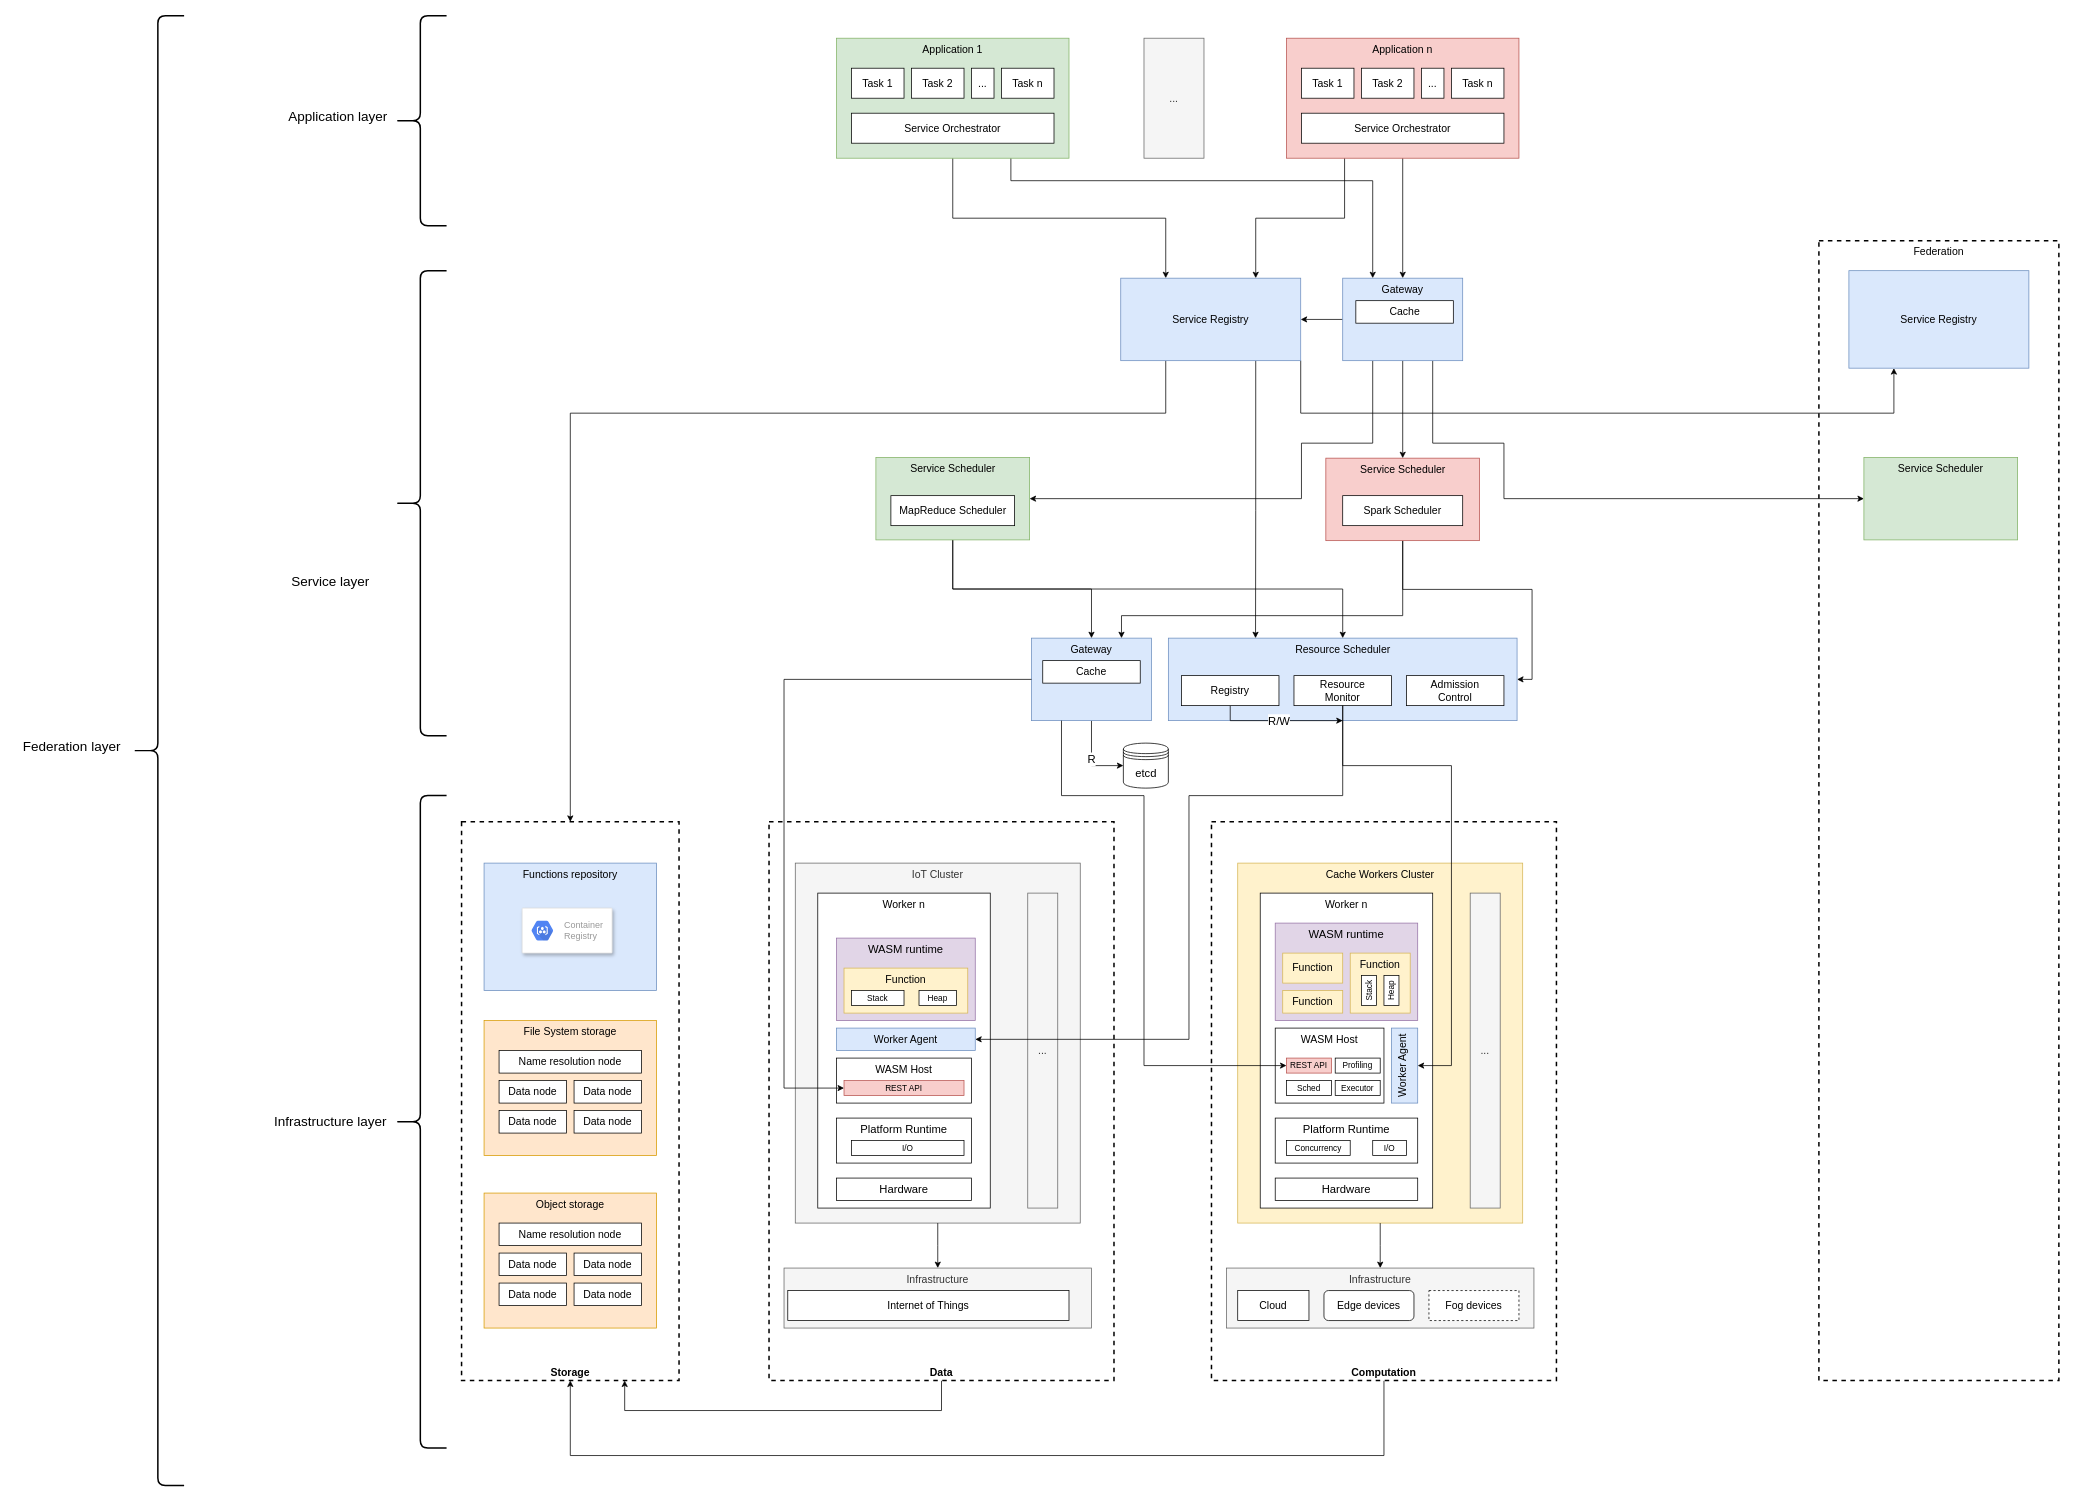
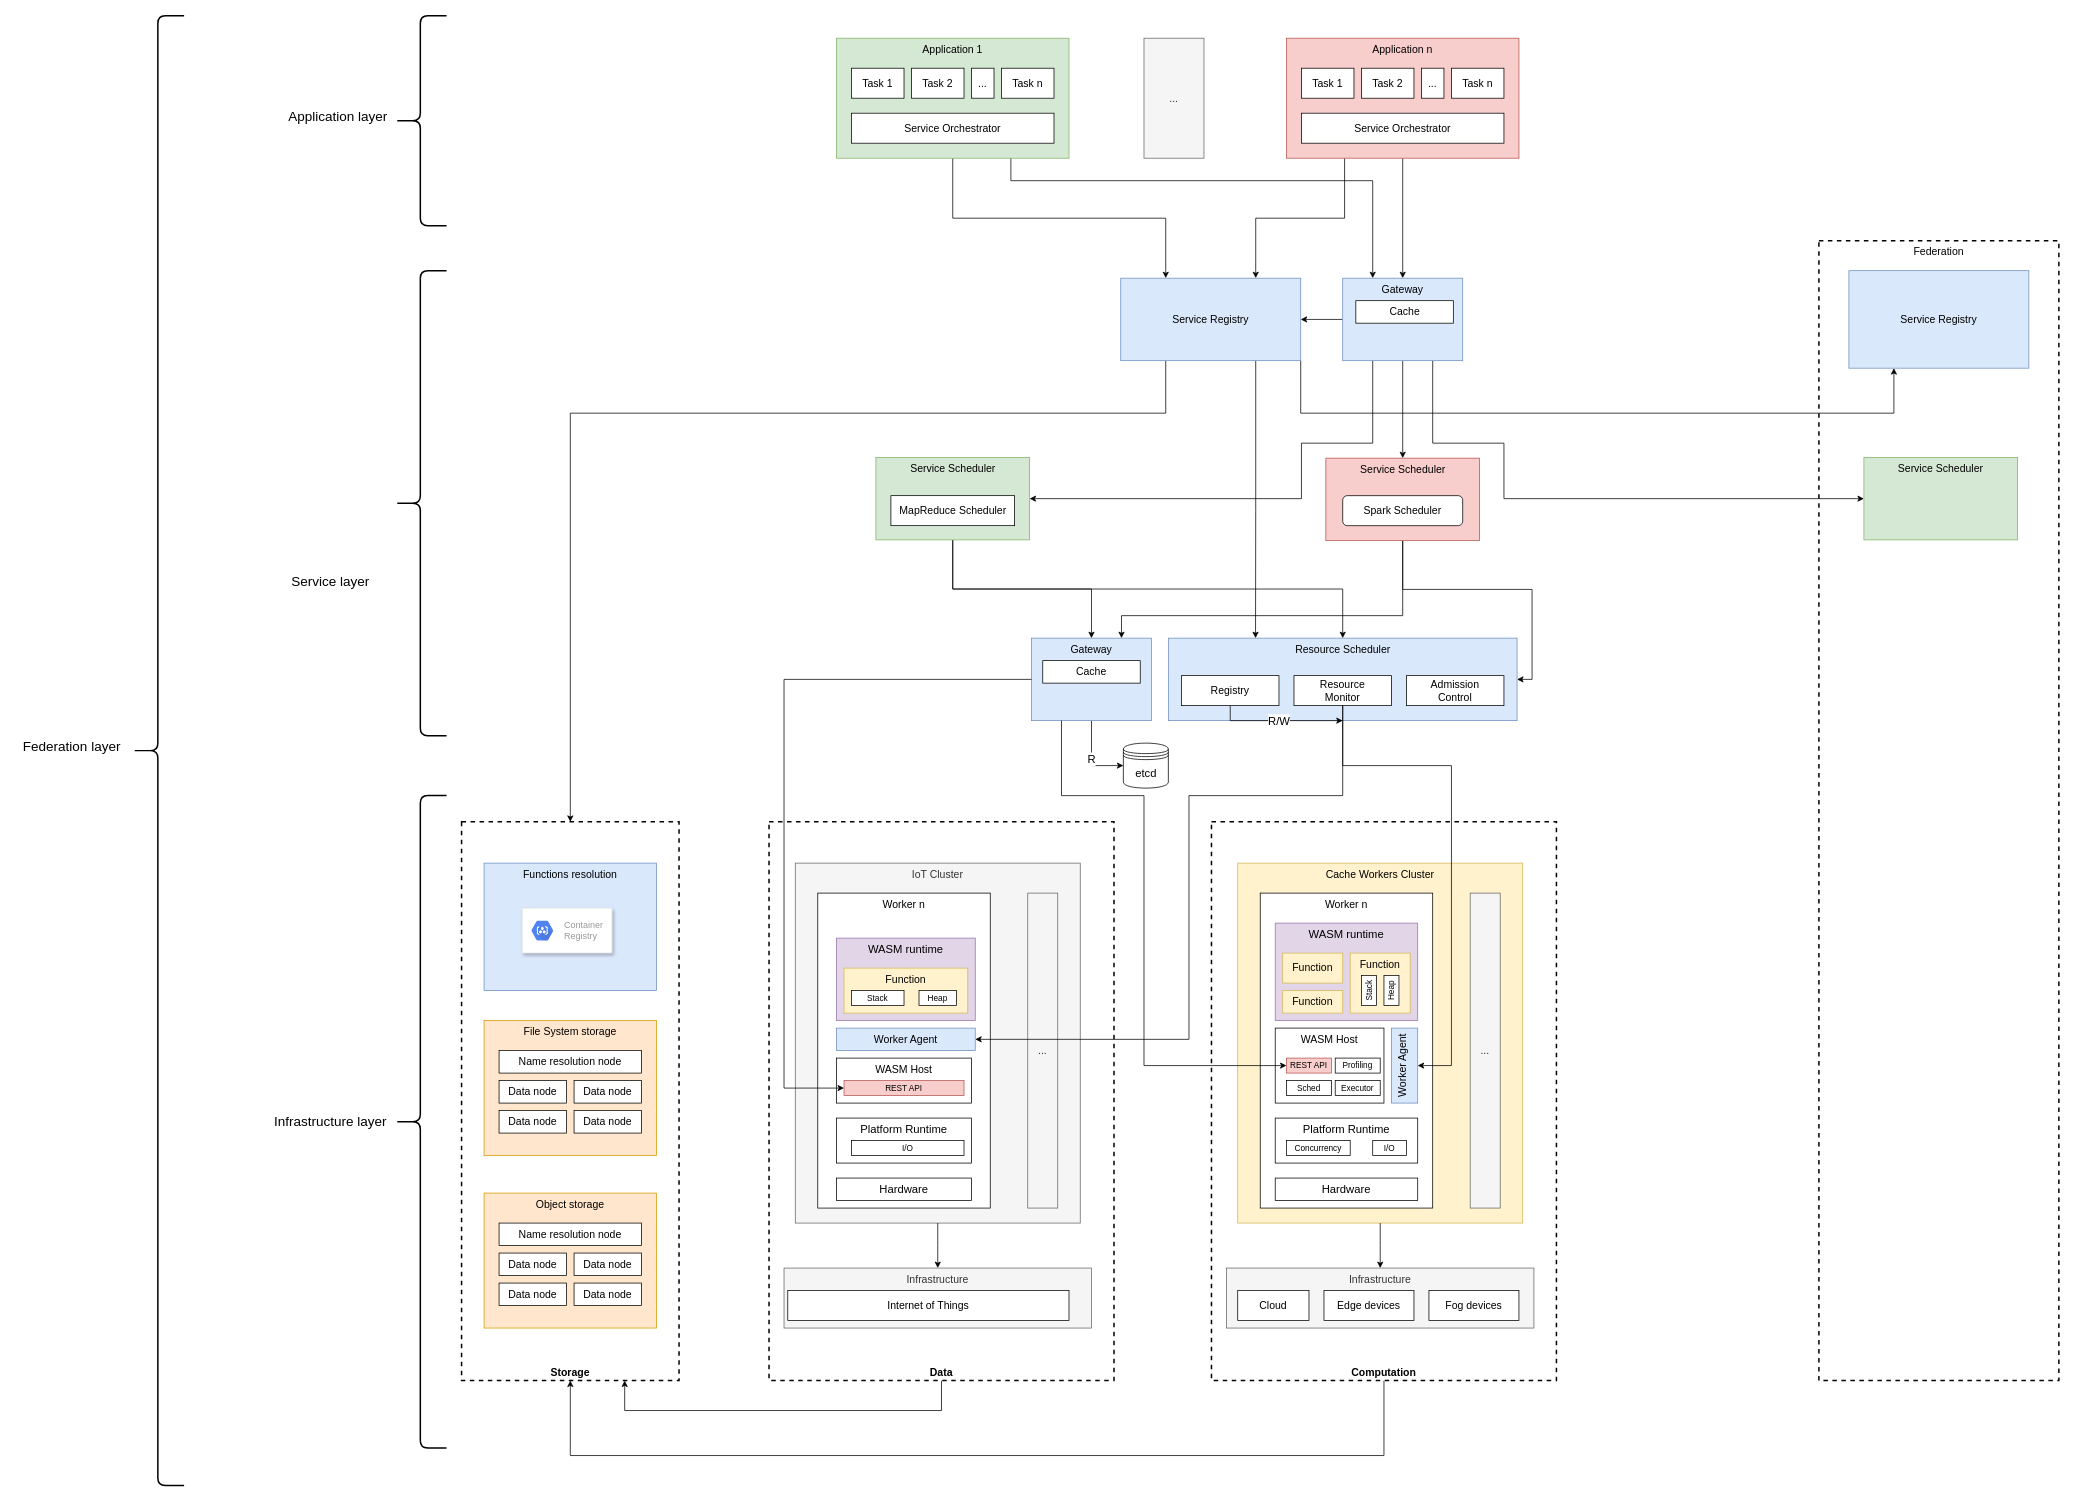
(1403, 510) -> (1403, 510)
(570, 874) -> (570, 874)
(1369, 1305) -> (1369, 1305)
(1474, 1305) -> (1474, 1305)
